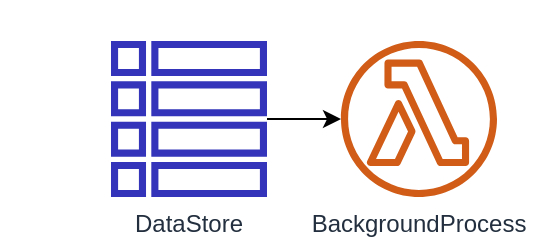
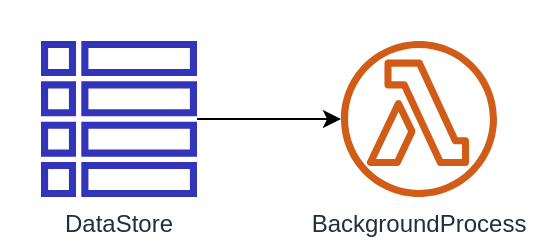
(189, 119) -> (119, 119)
